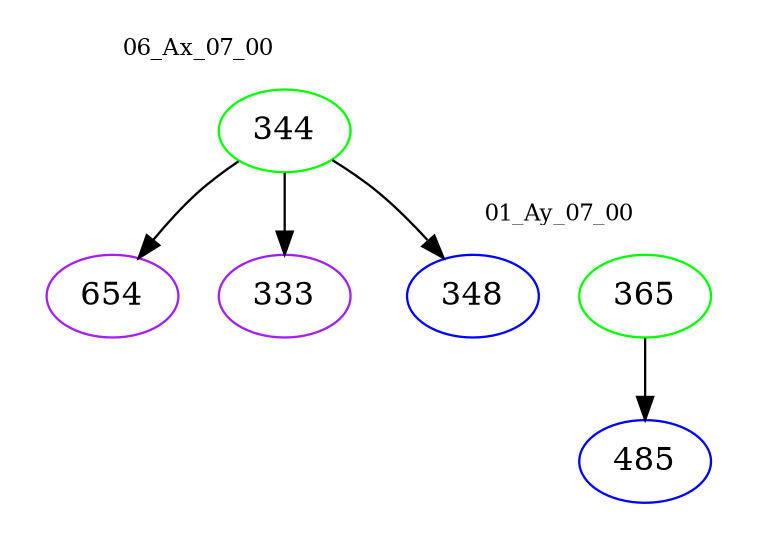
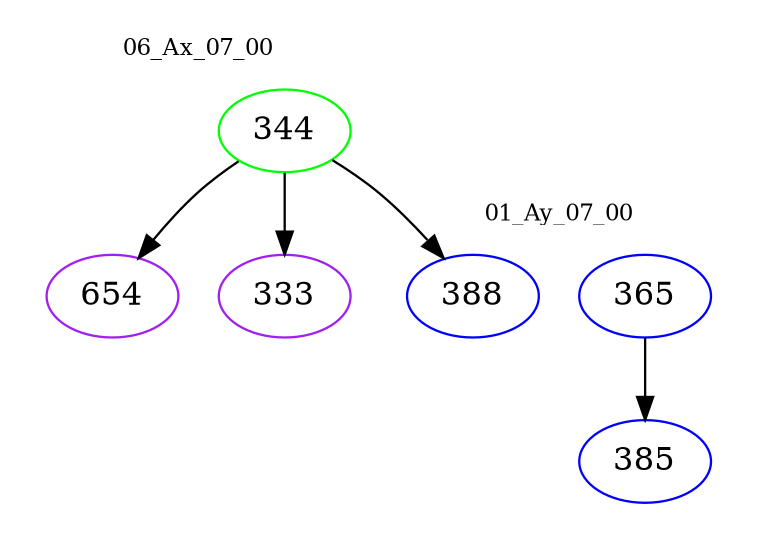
(473, 296) -> (473, 296)
(645, 296) -> (645, 296)
(645, 461) -> (645, 461)
